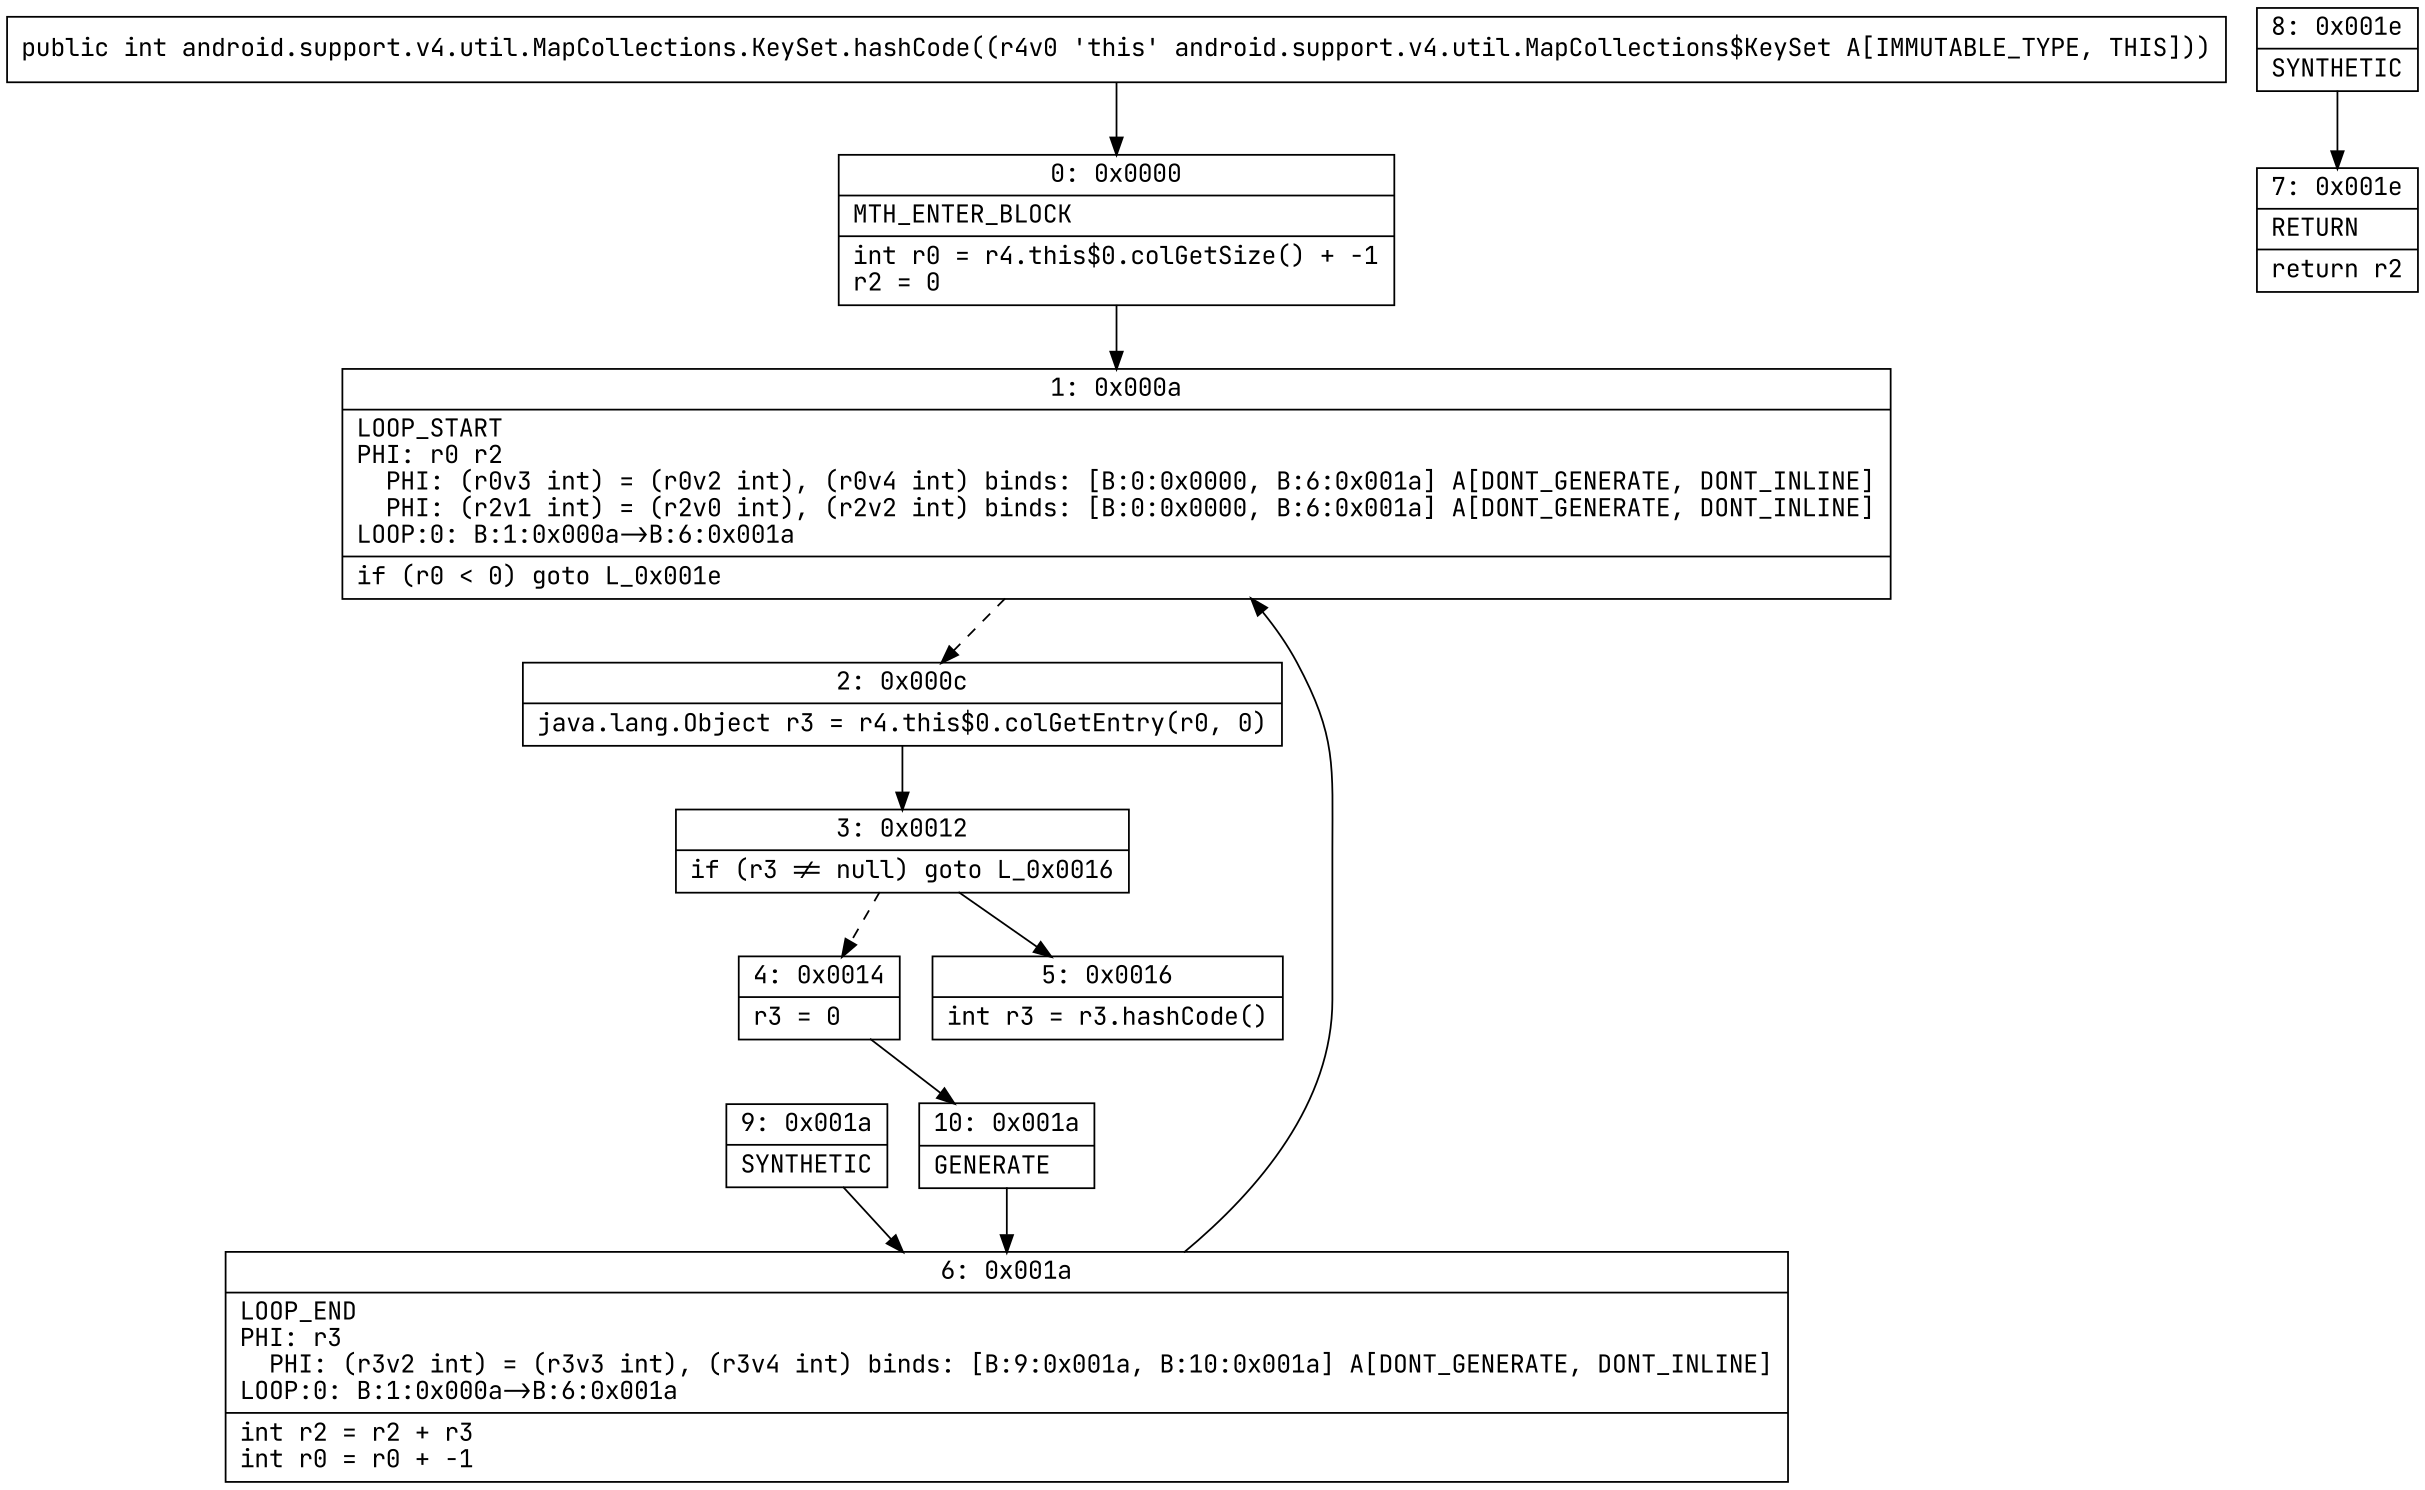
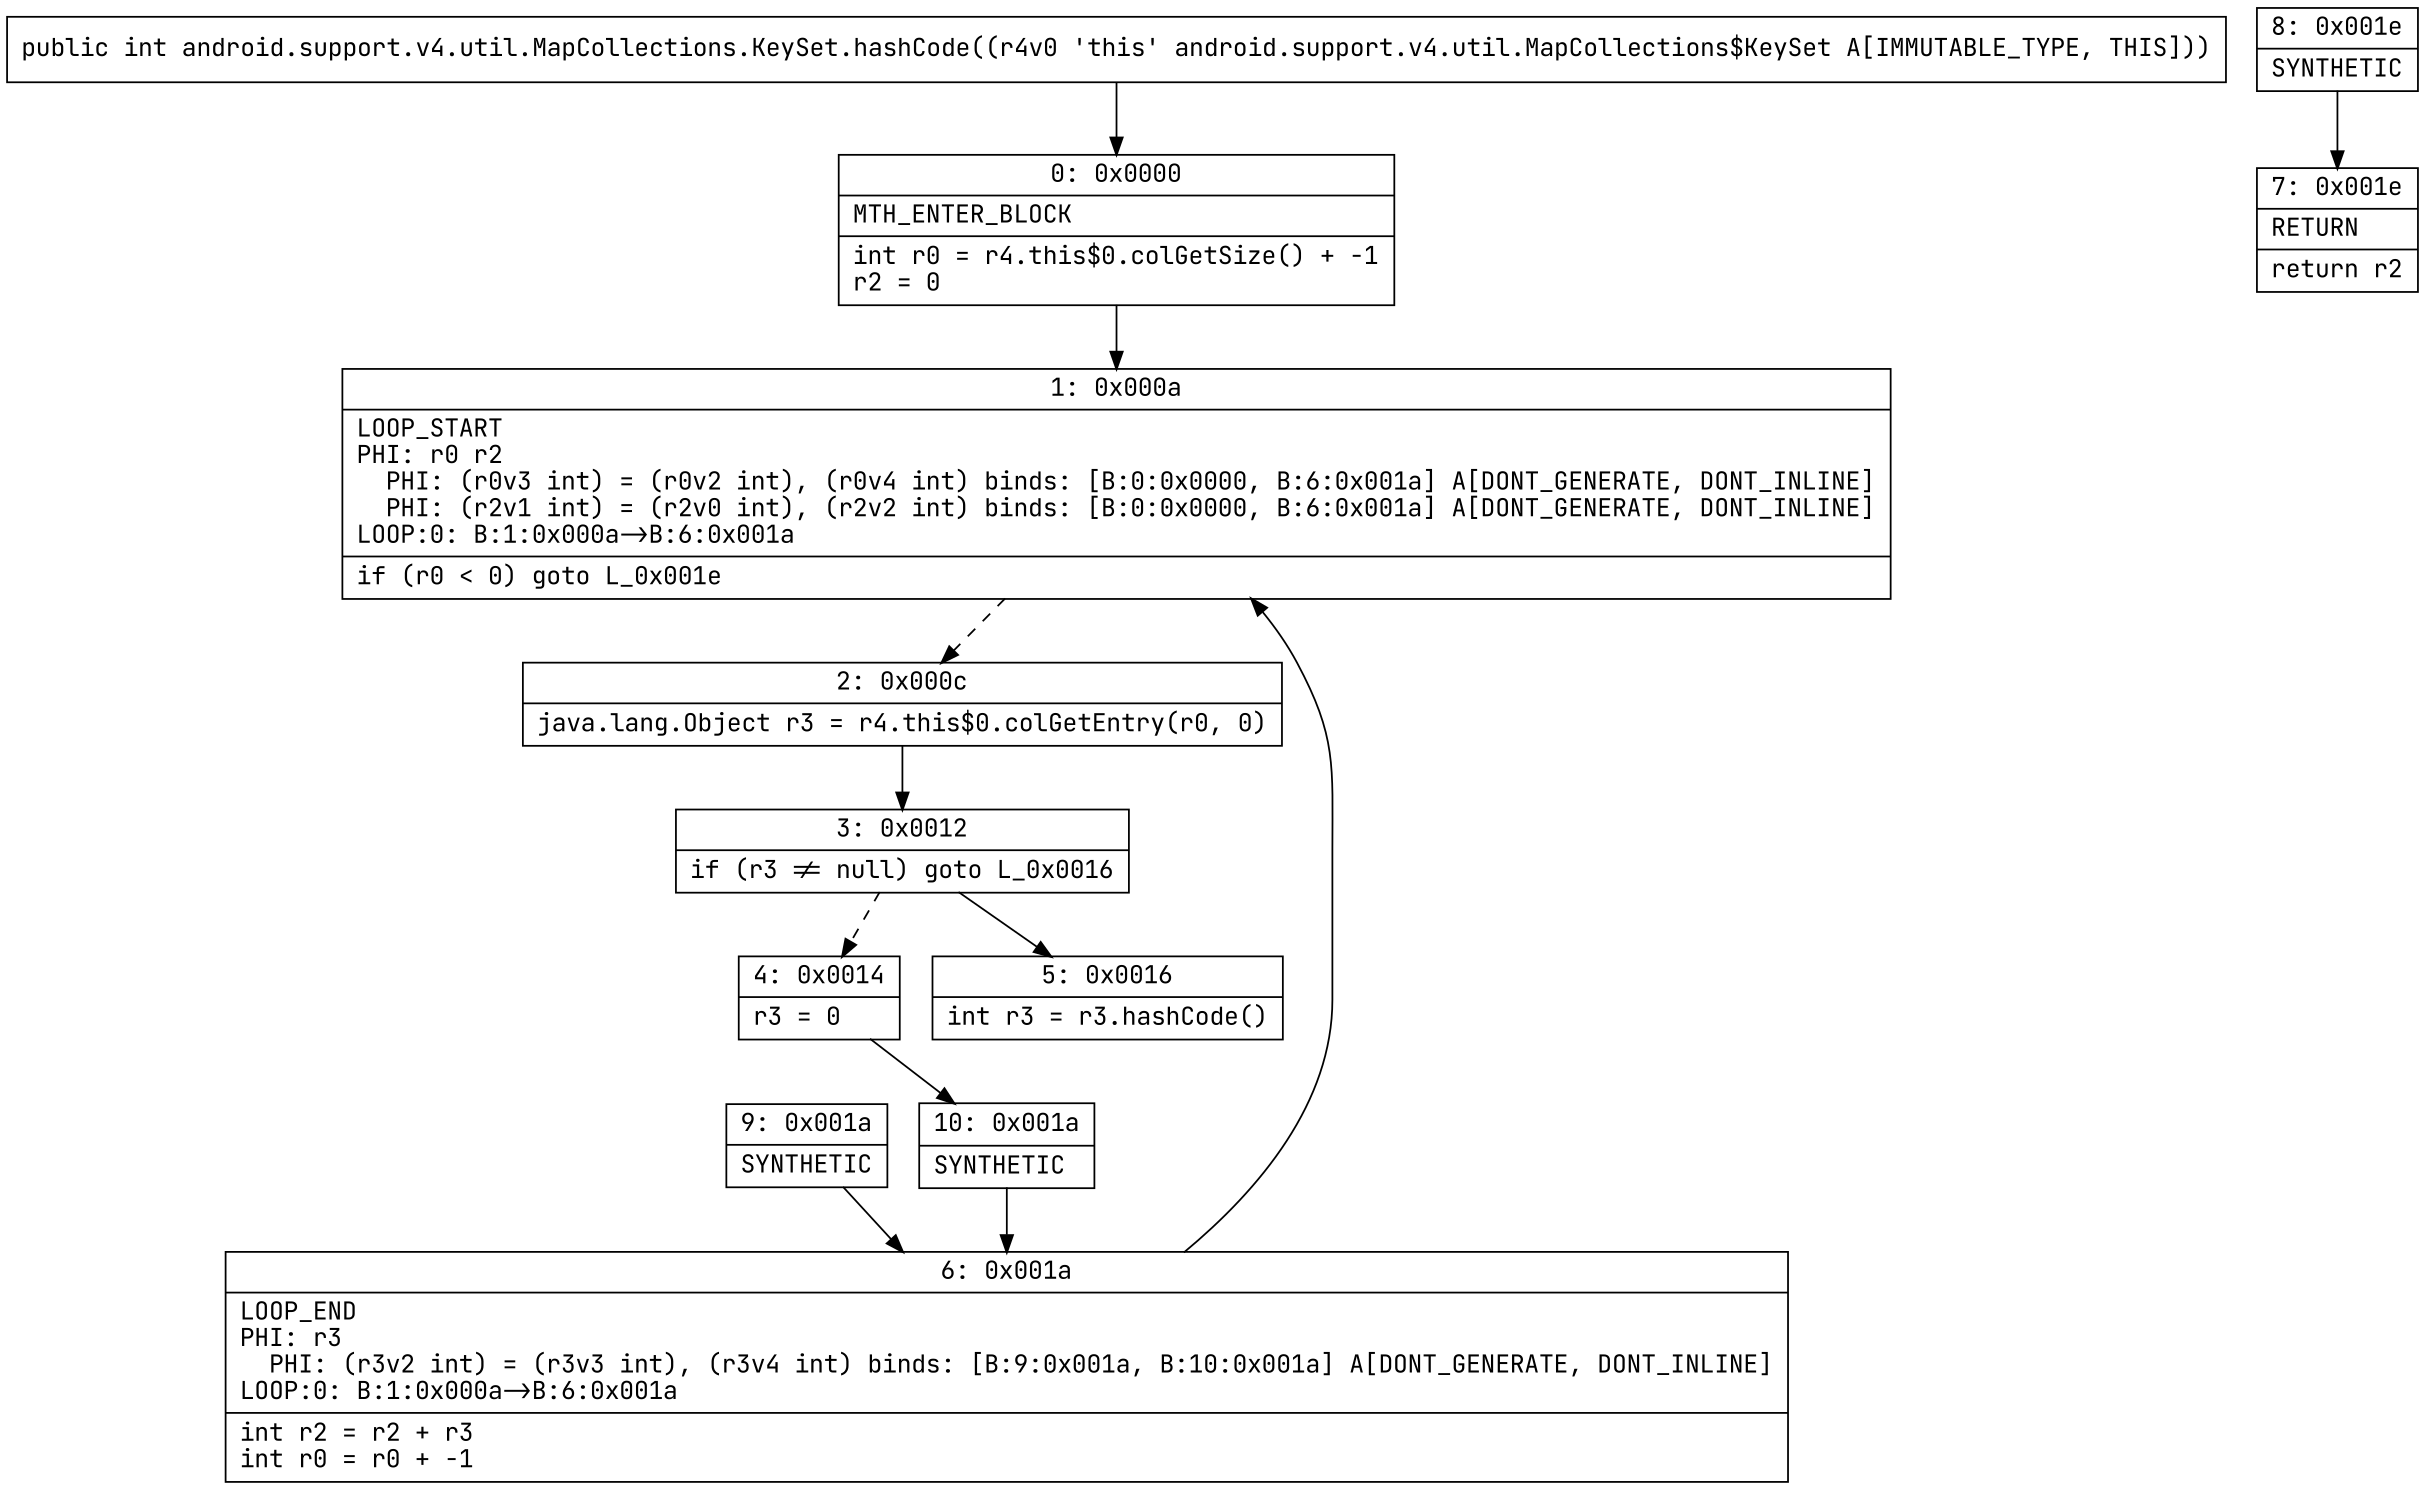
(993, 1166) -> (1000, 1166)
